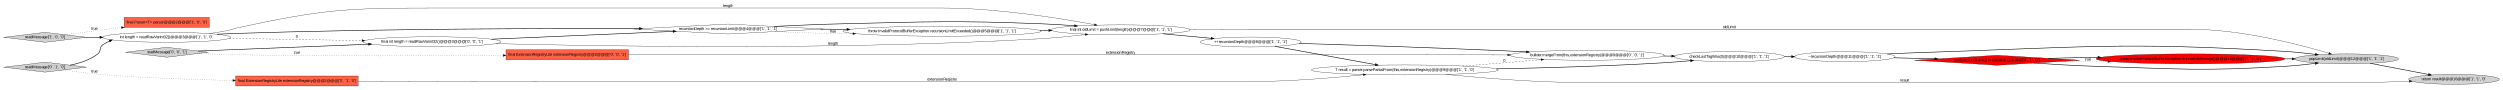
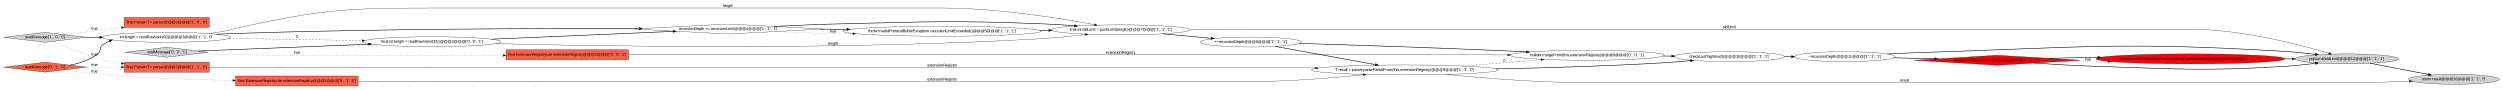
(45, 67) -> (45, 67)
none -> (167, 67)
